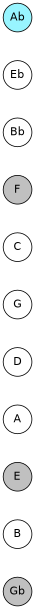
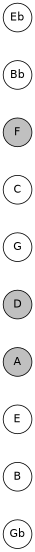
(18, 18) -> none
(18, 362) -> (18, 305)
(18, 419) -> (18, 362)
(18, 477) -> (18, 419)
(18, 592) -> (18, 534)
